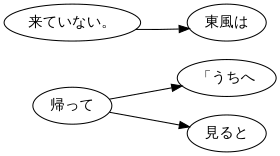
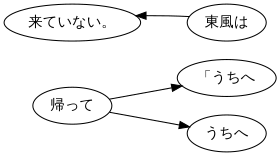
(157, 29) -> (168, 16)
(227, 133) -> (227, 133)
